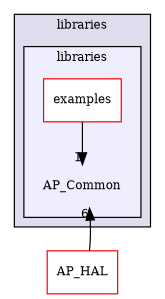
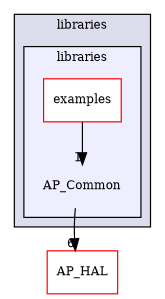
(90, 235) -> (74, 223)
